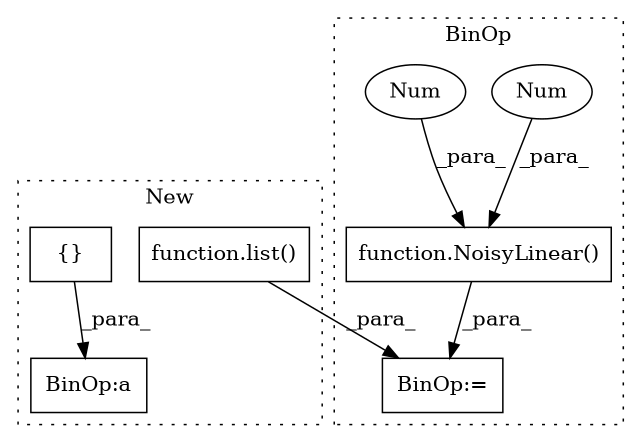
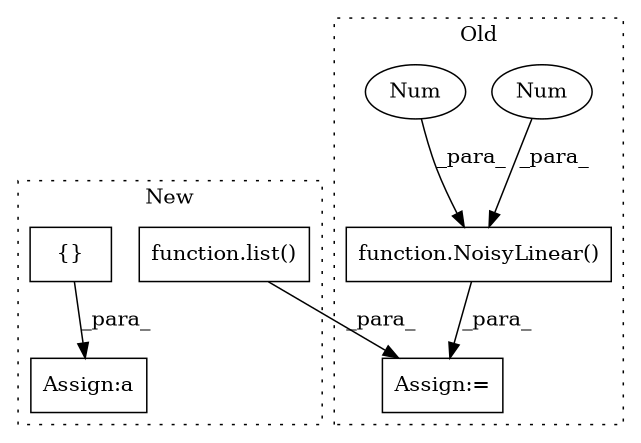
(479, 35) -> (479, 35)
(89, 385) -> (89, 385)
(443, 385) -> (443, 385)
